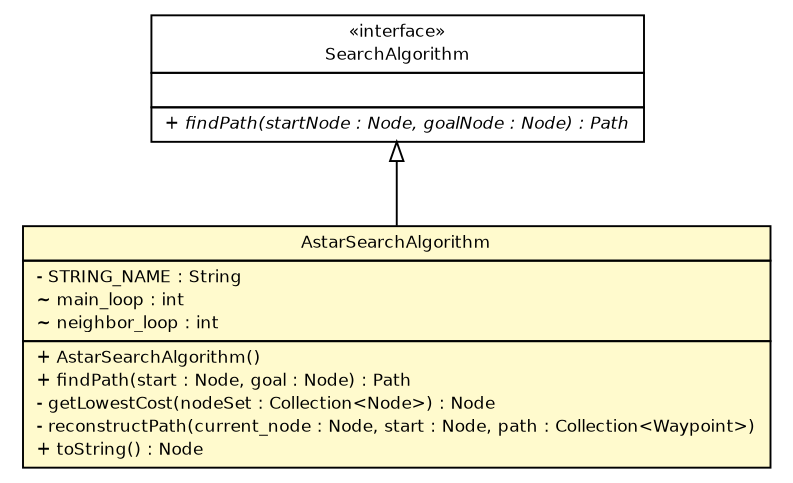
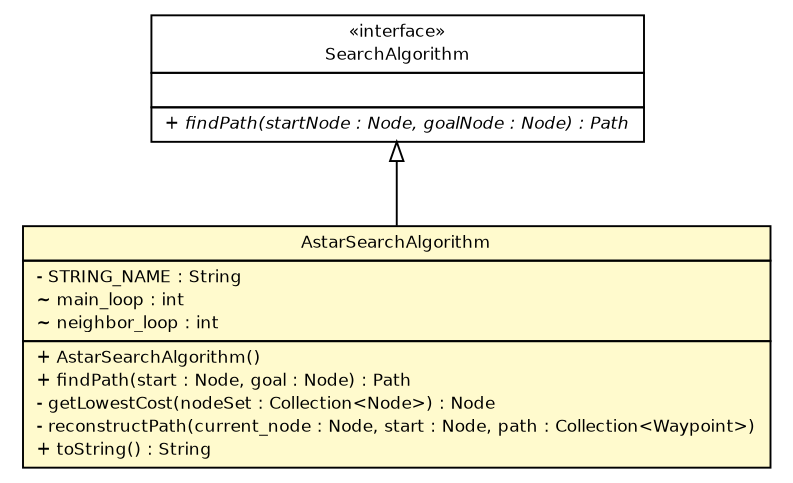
(121, 449) -> (125, 449)
